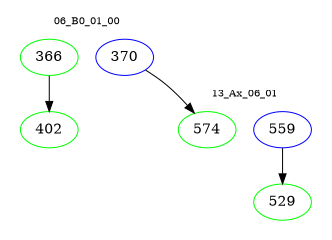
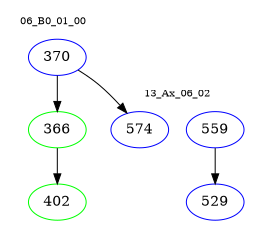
none -> (57, 89)
(245, 94) -> (177, 94)
(207, 130) -> (140, 130)
(283, 202) -> (215, 202)
